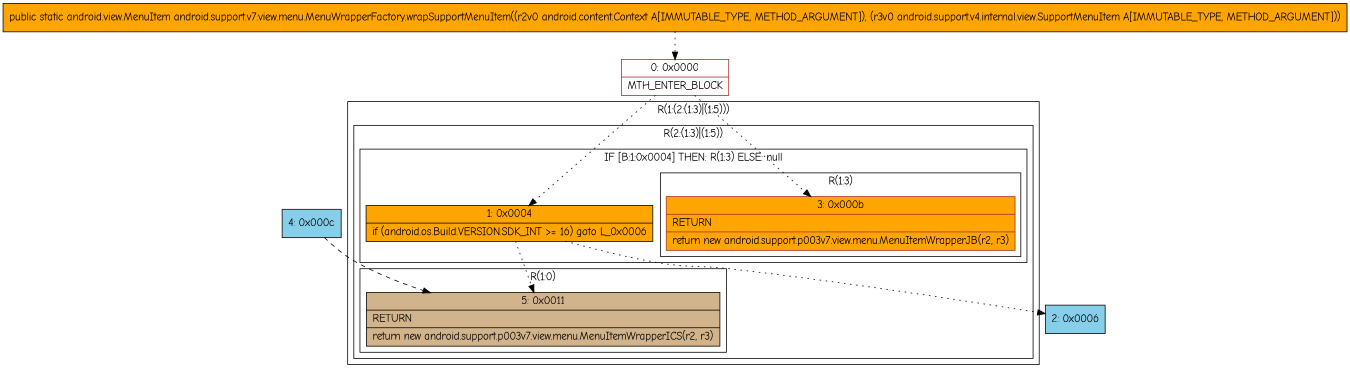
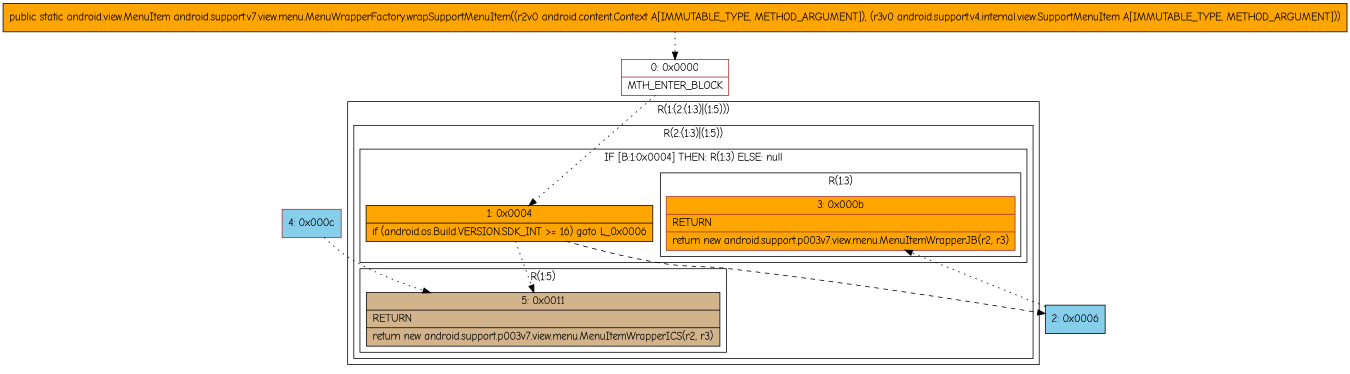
(750, 144) -> (979, 280)
(312, 223) -> (312, 223)
(381, 274) -> (381, 274)
(543, 278) -> (543, 278)
(801, 278) -> (801, 278)
